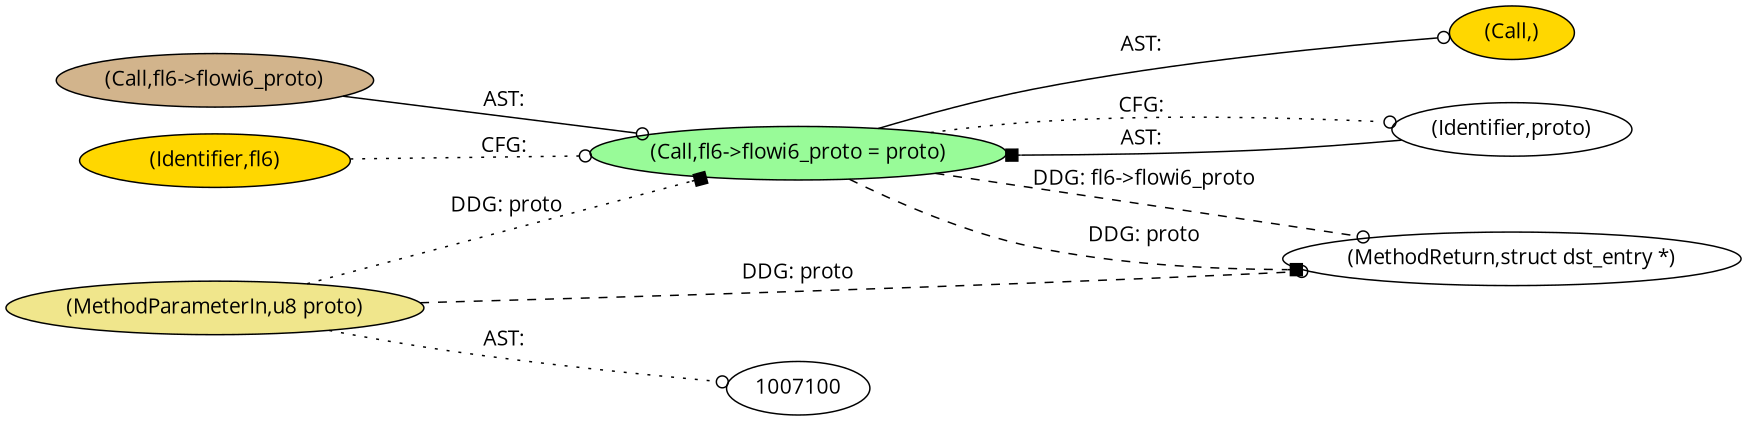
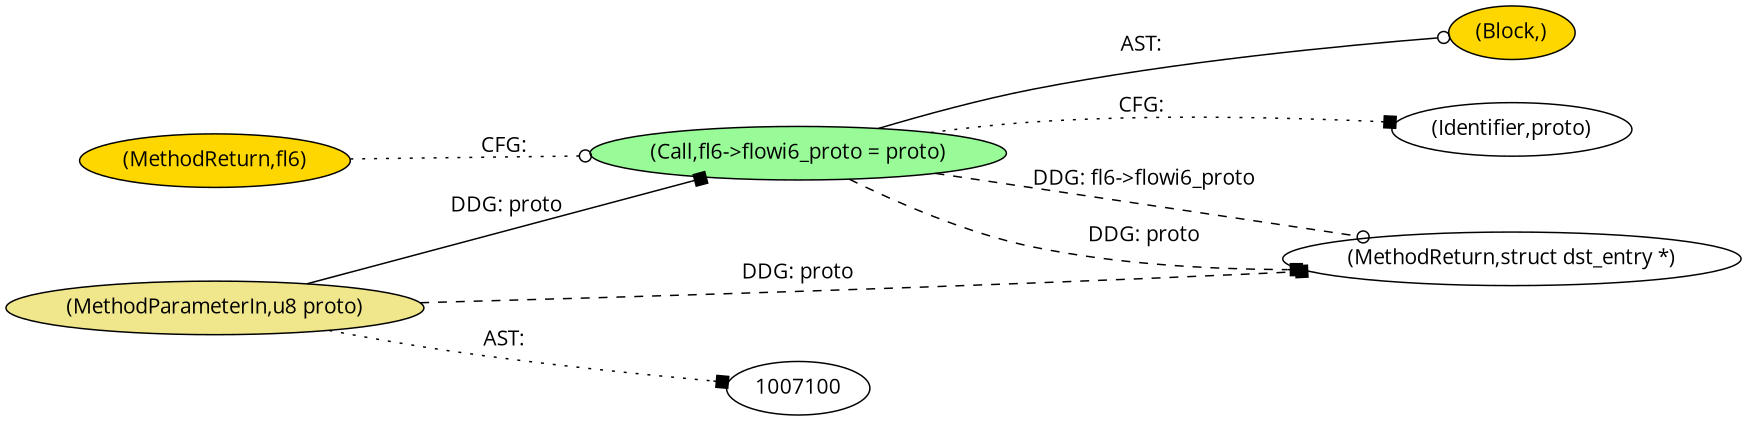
(1512, 33) -> (1512, 33)
(215, 80) -> none
(1155, 117) -> (1155, 117)
(1212, 152) -> none
(215, 161) -> (215, 161)
(499, 232) -> (499, 232)
(858, 289) -> (858, 289)
(521, 360) -> (521, 360)
